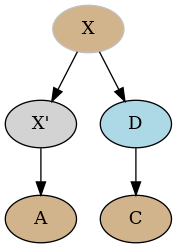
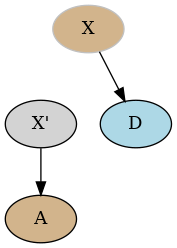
(68, 71) -> none
(136, 219) -> none
